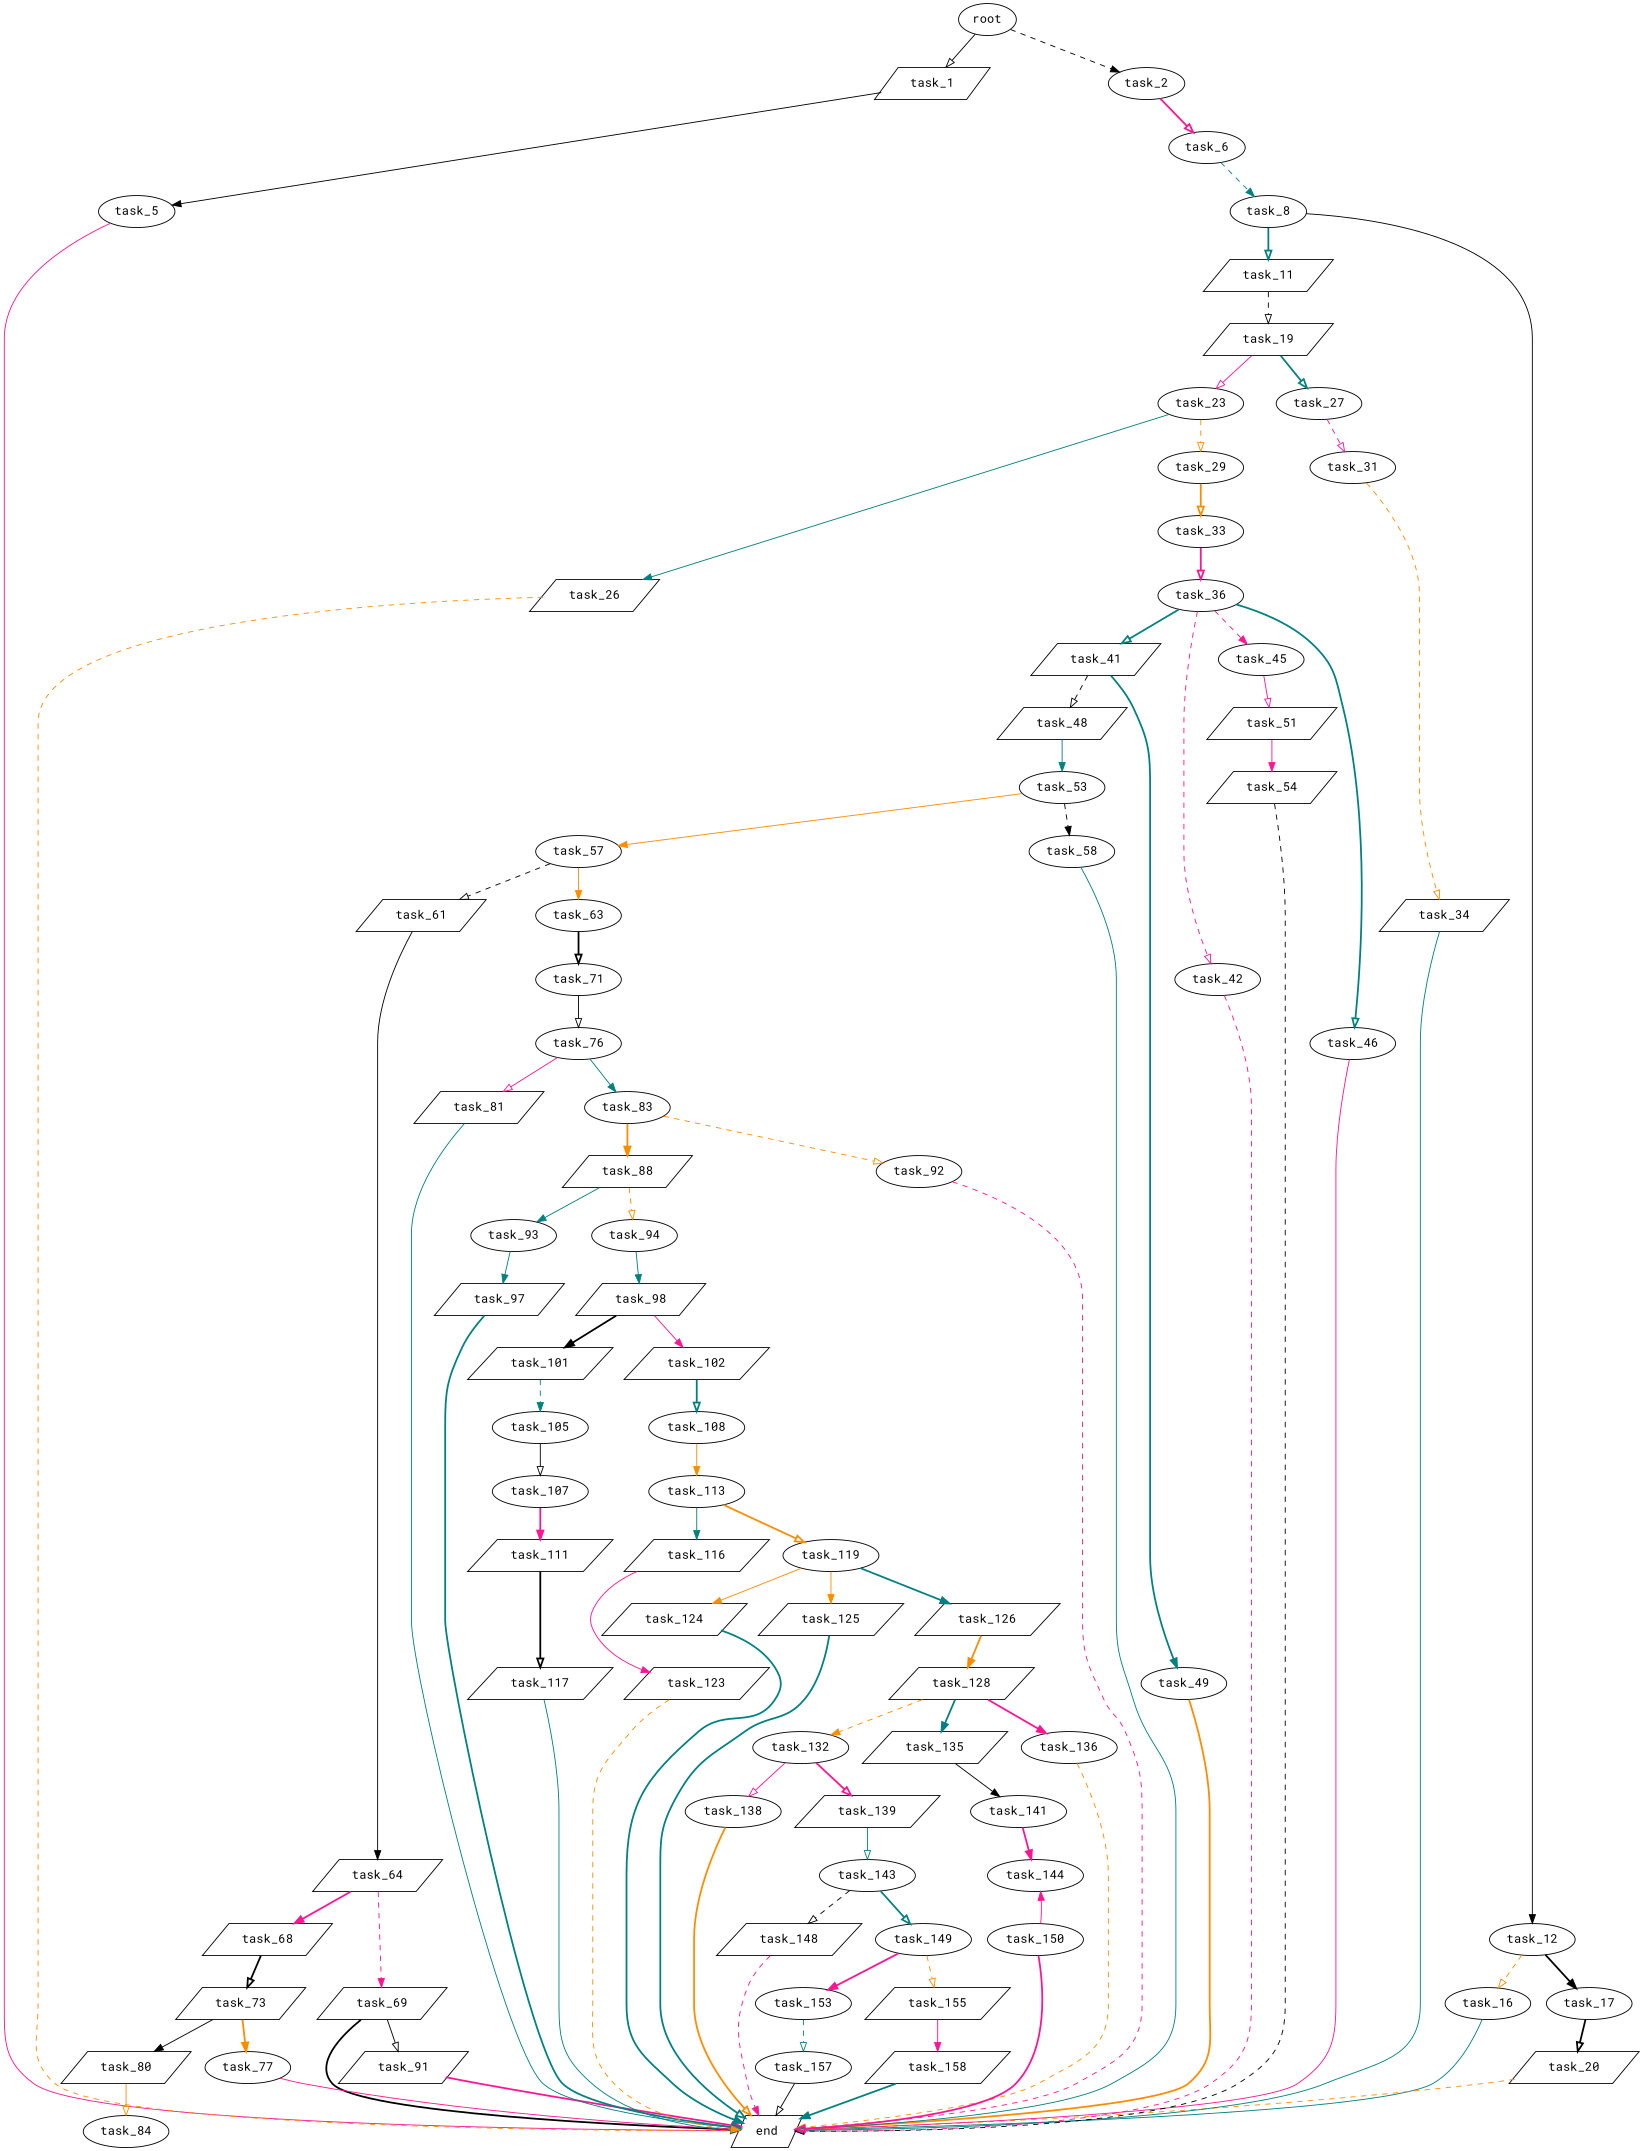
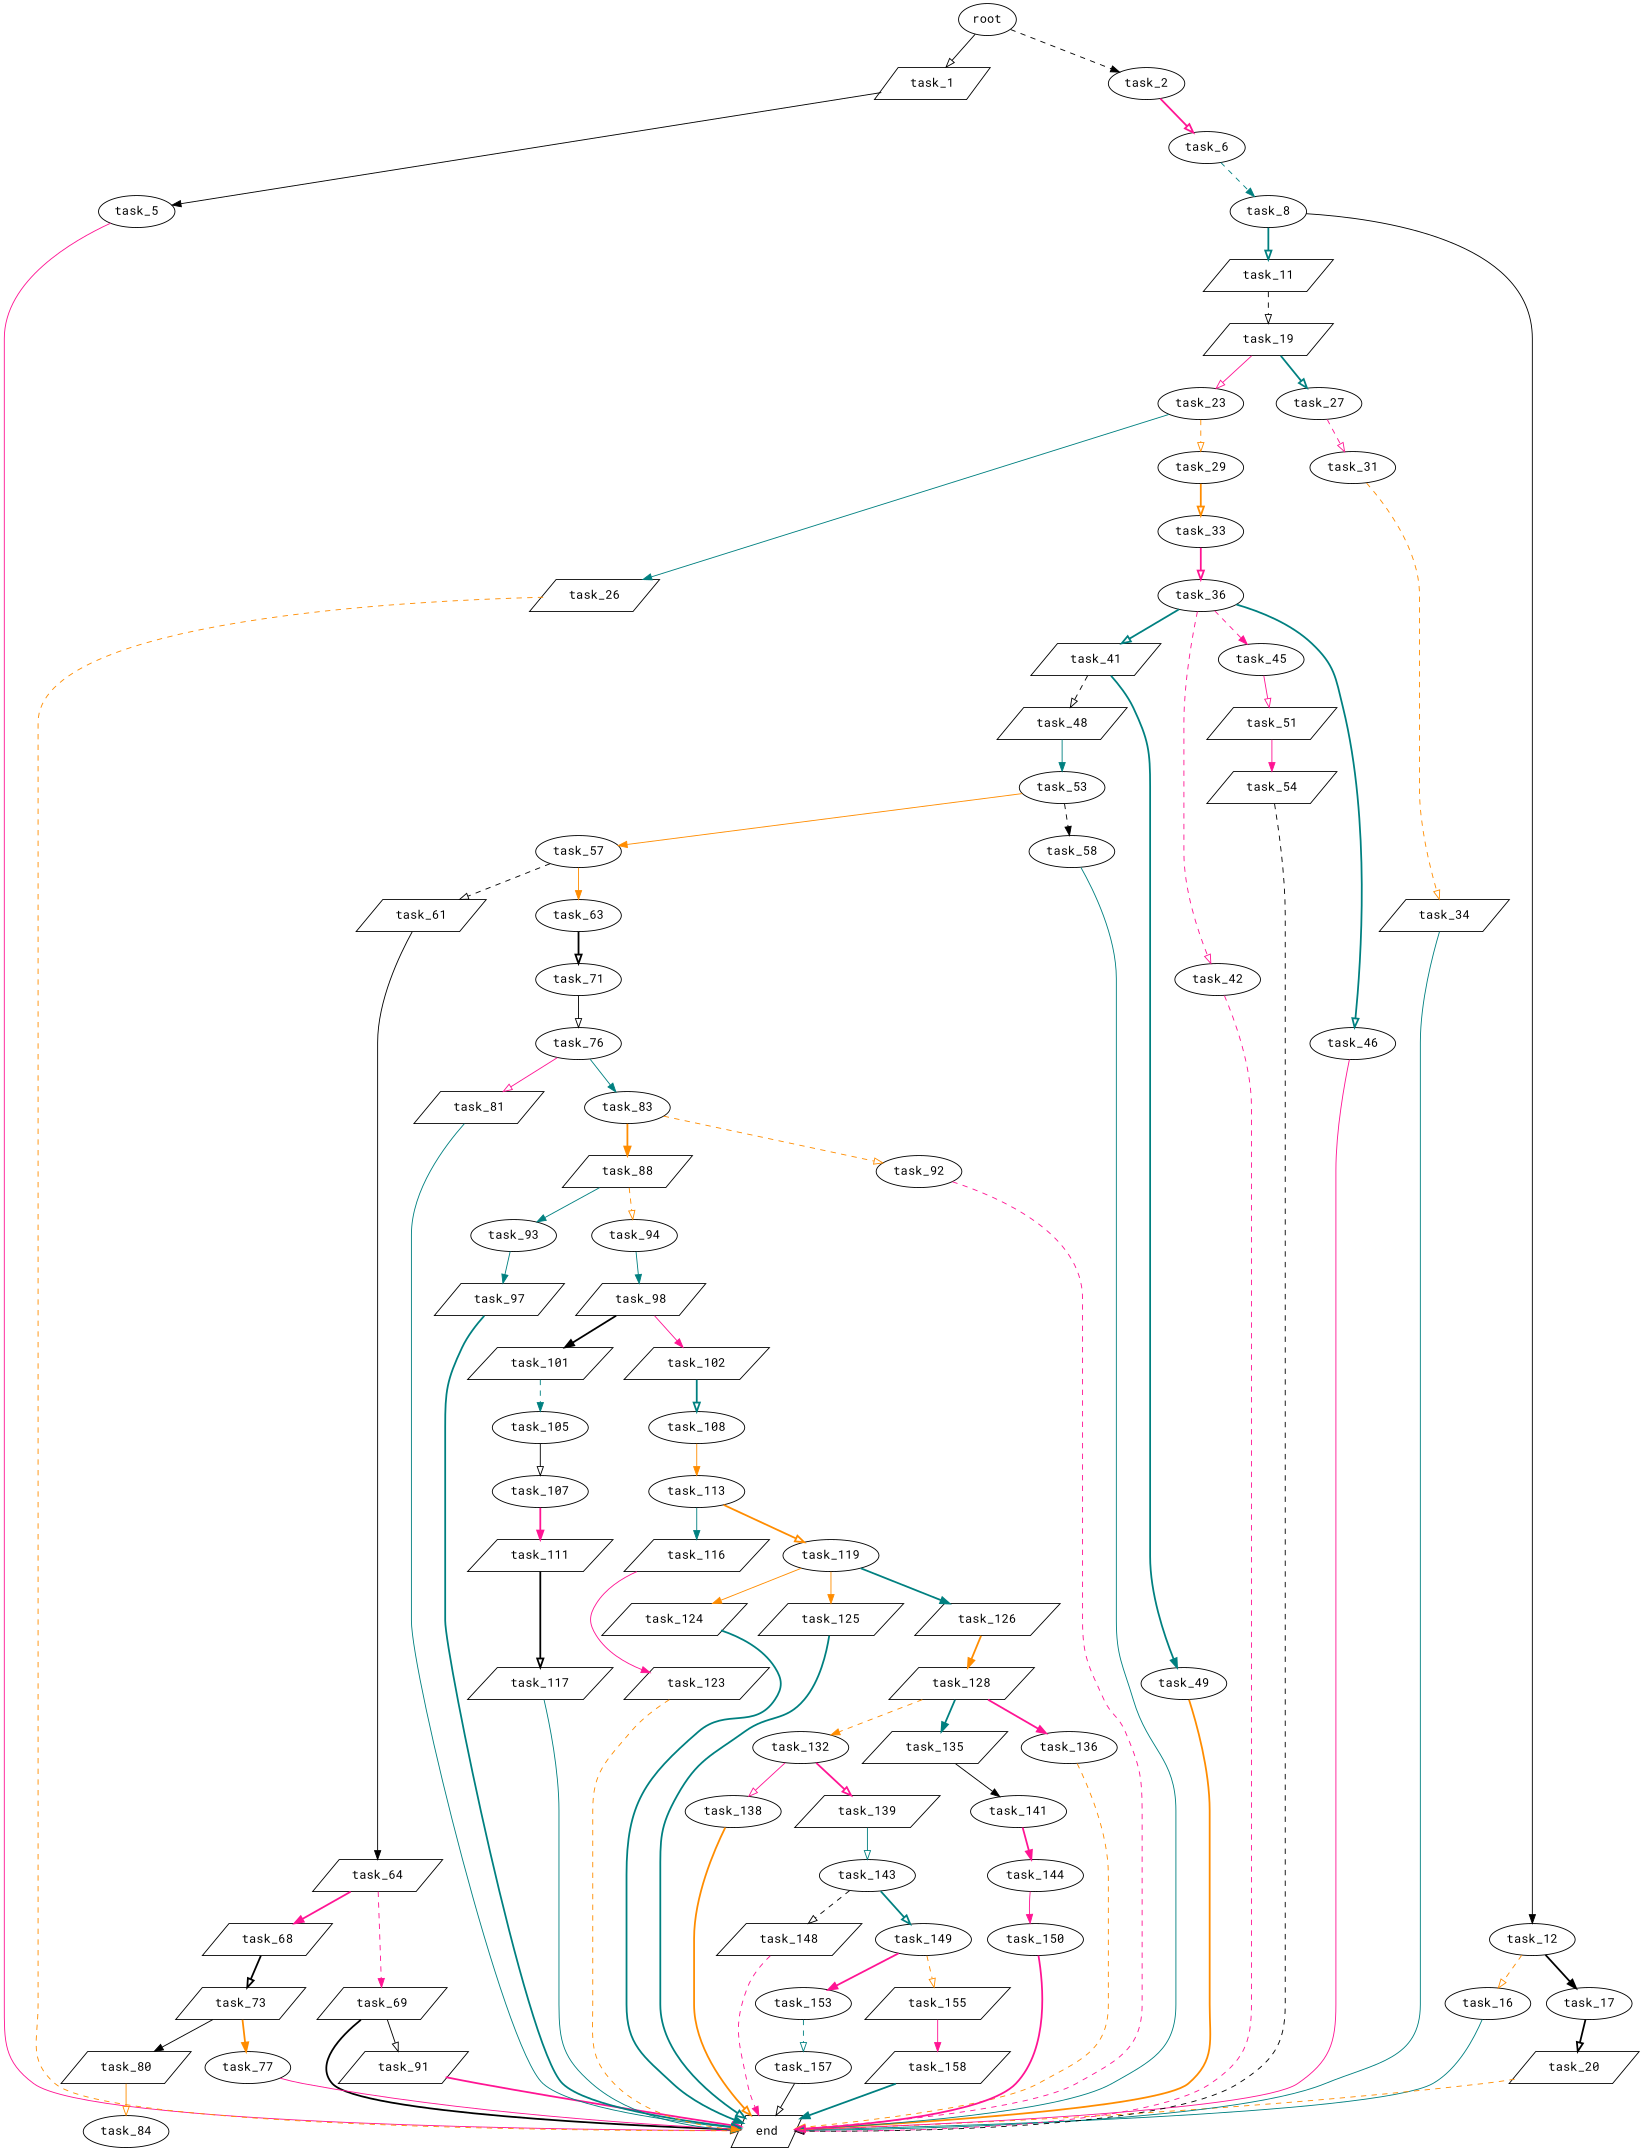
(1041, 1912) -> (1029, 1903)
